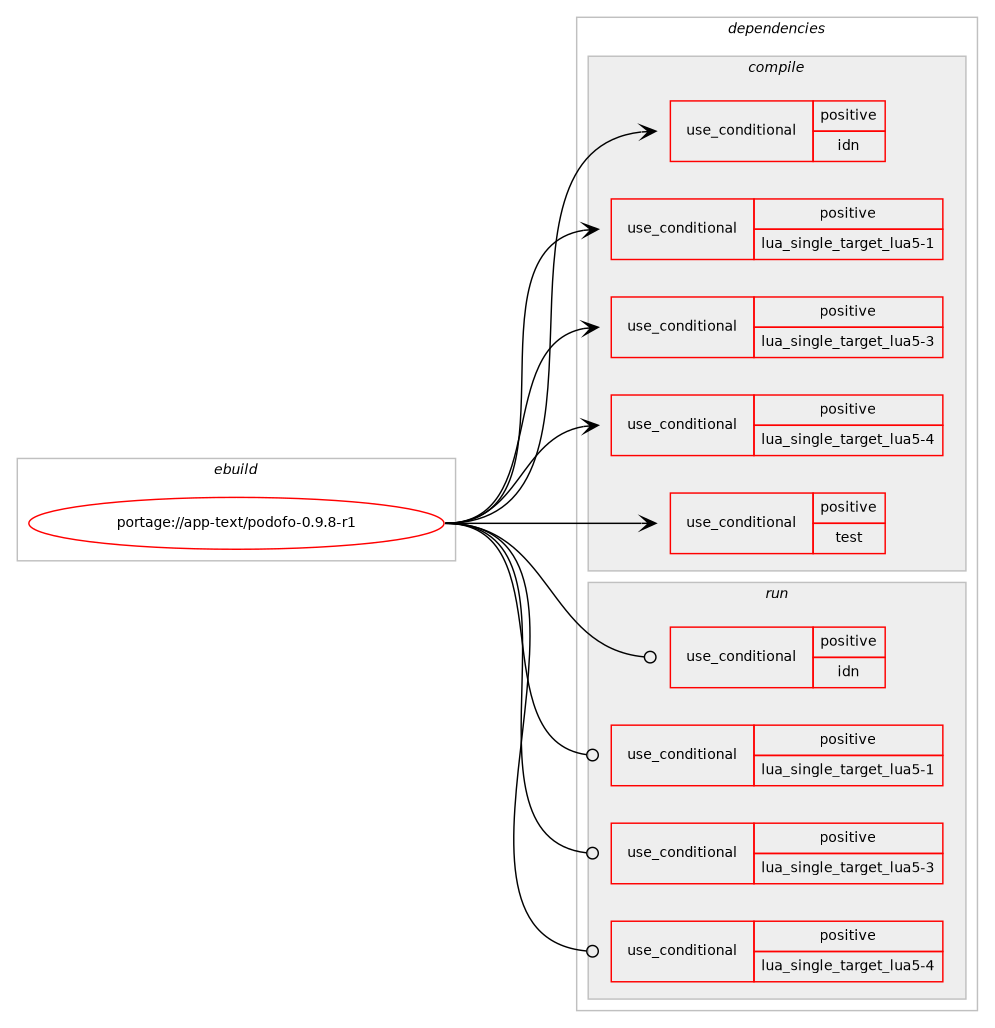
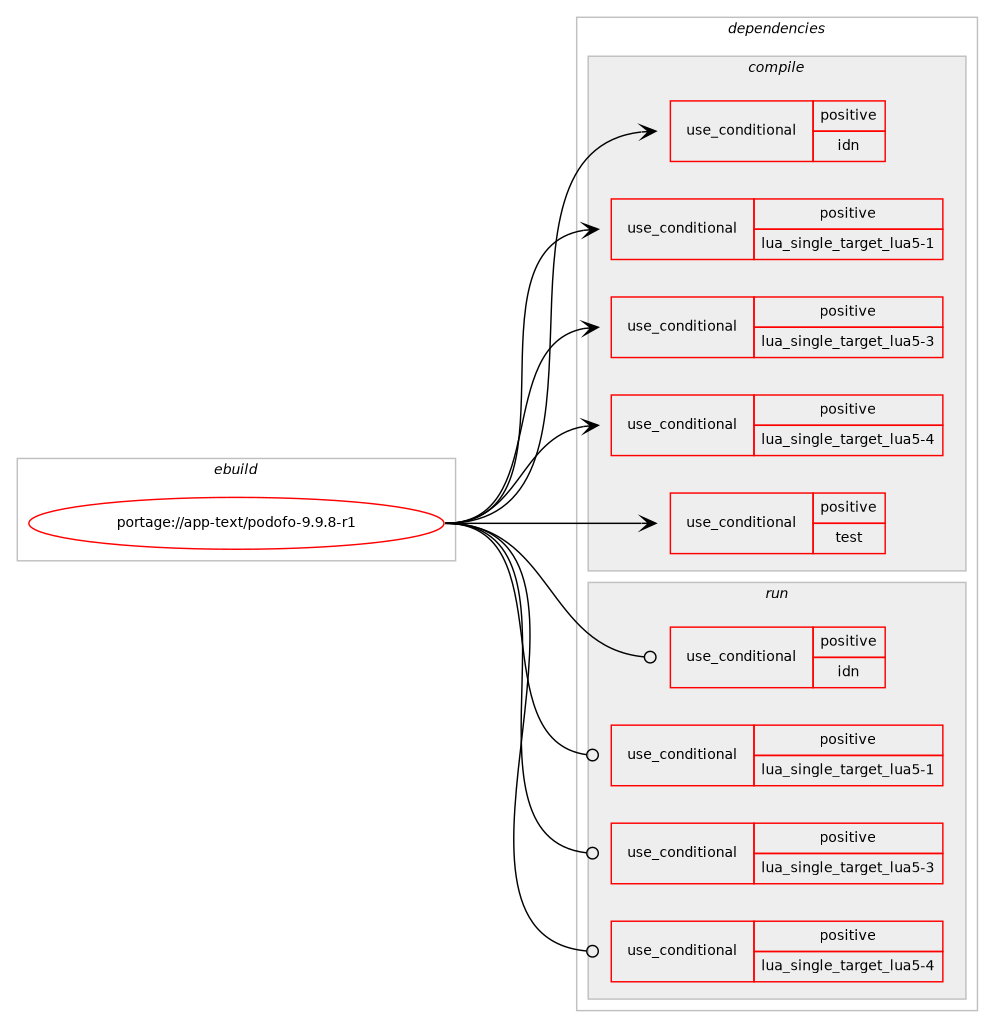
(236, 523) -> (236, 523)
